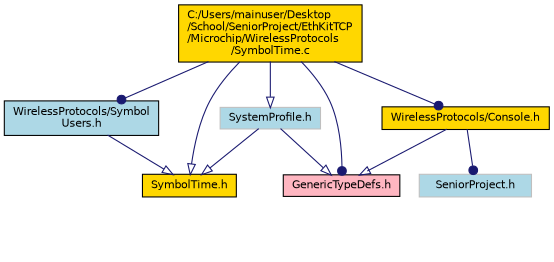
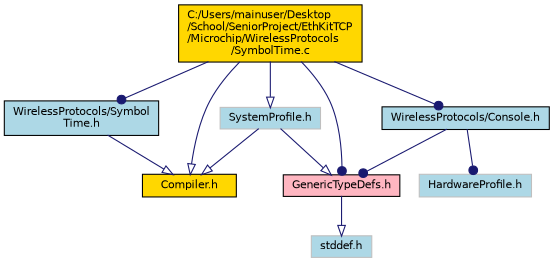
(81, 118) -> (81, 118)
(466, 118) -> (466, 118)
(407, 150) -> (407, 150)
(189, 186) -> (189, 186)
(475, 186) -> (475, 186)
none -> (342, 247)
